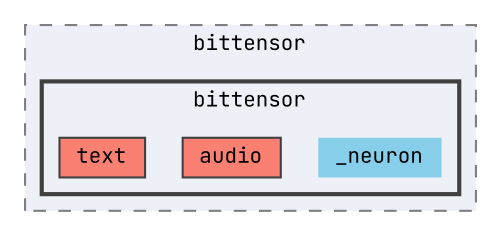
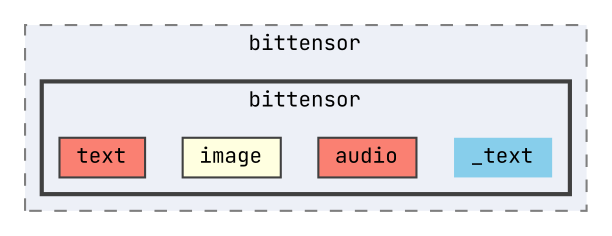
none -> (232, 158)
(380, 158) -> (503, 158)
